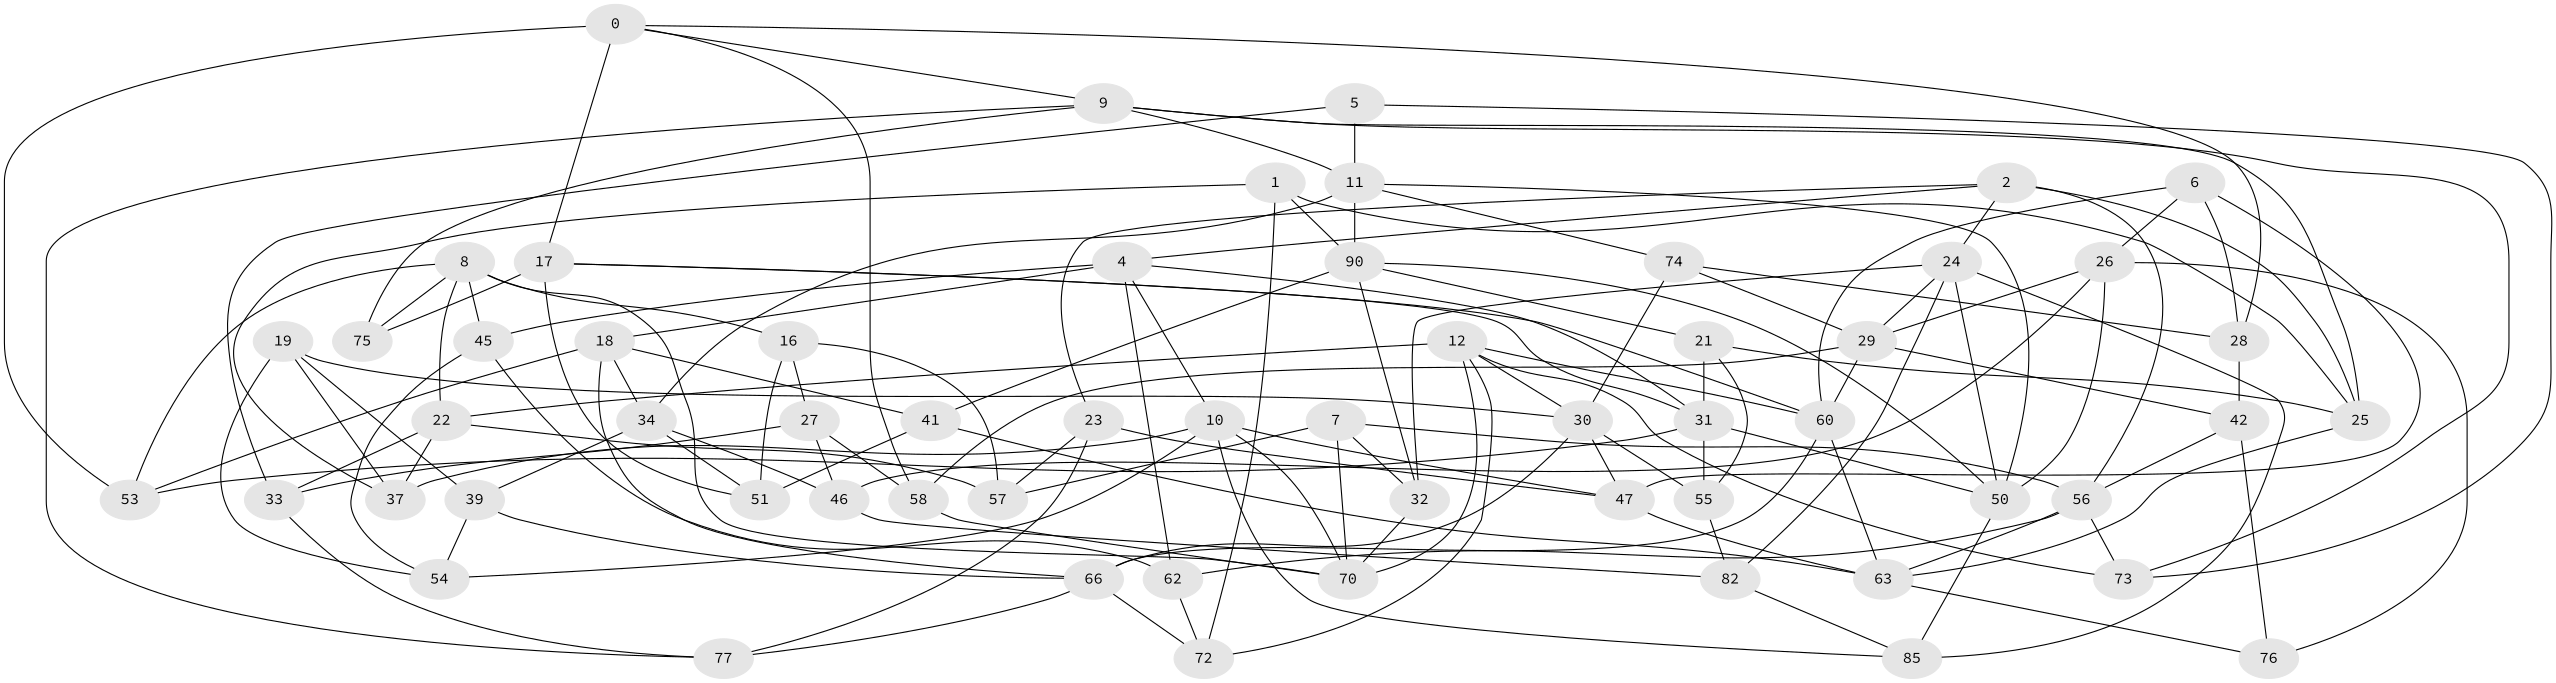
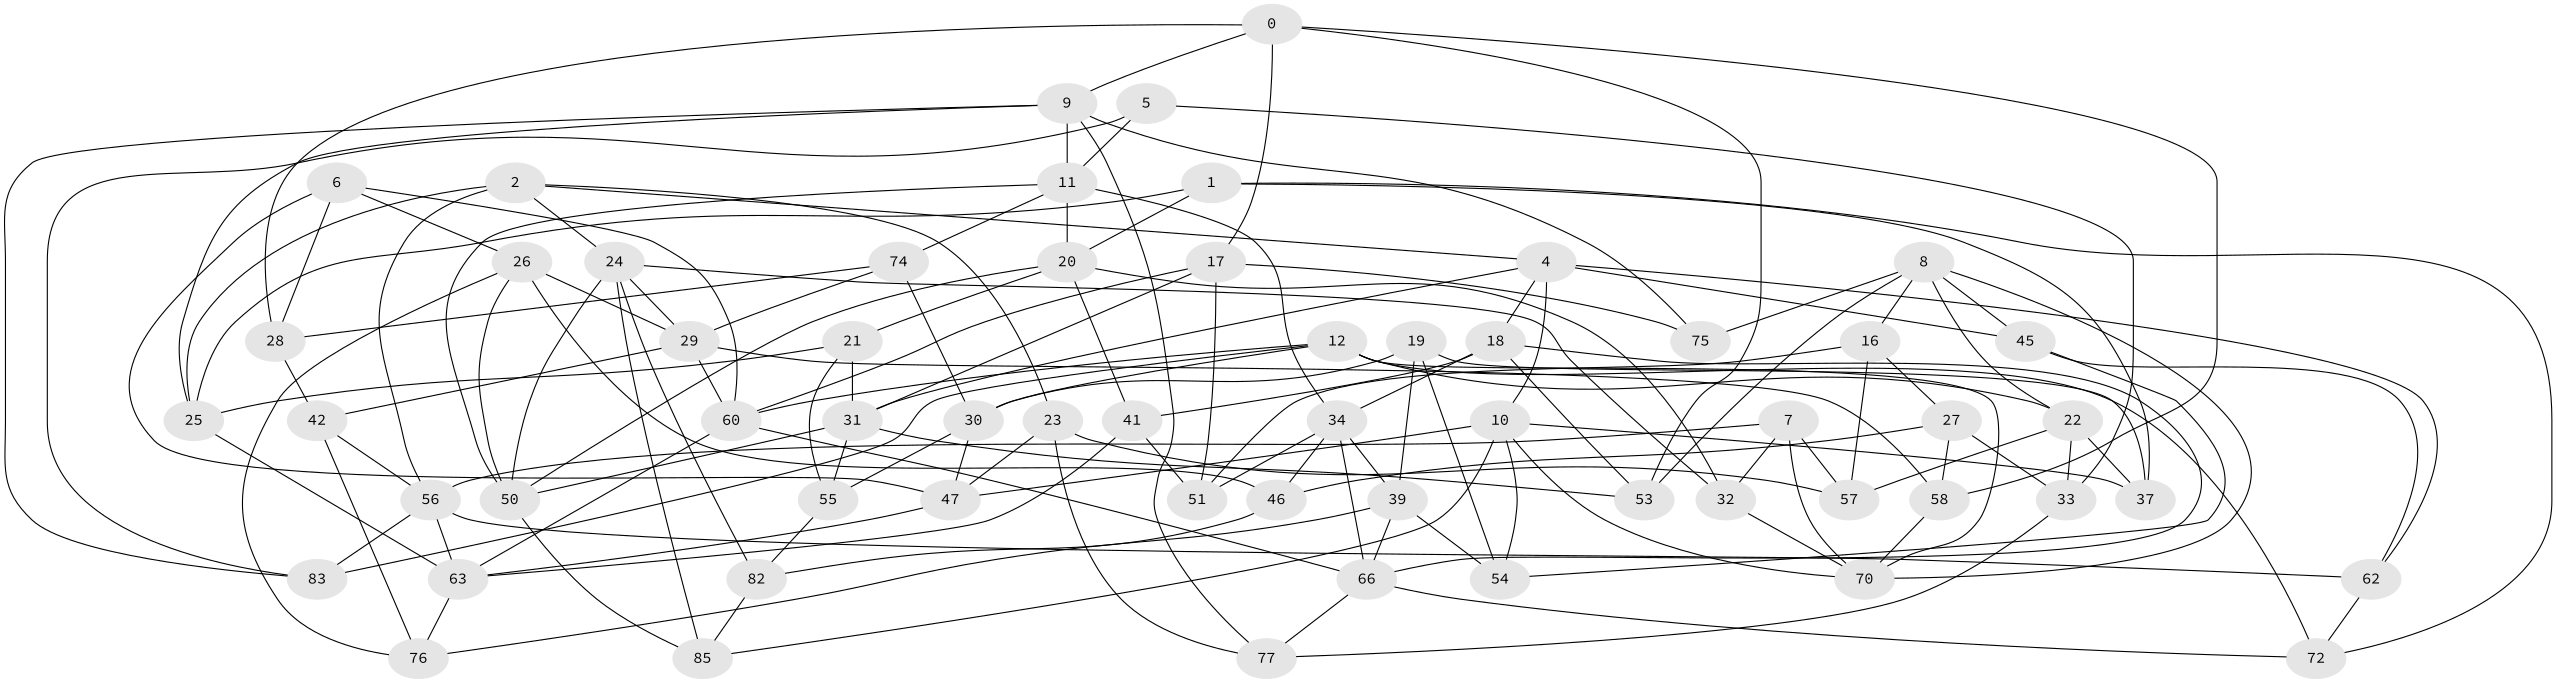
(1355, 262) -> (1067, 262)
(1404, 538) -> (1352, 500)
none -> (908, 576)
(2123, 579) -> (317, 579)
